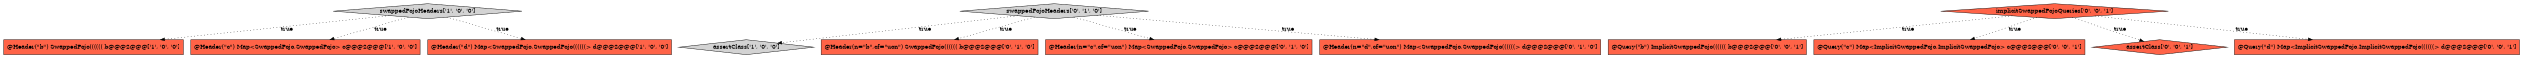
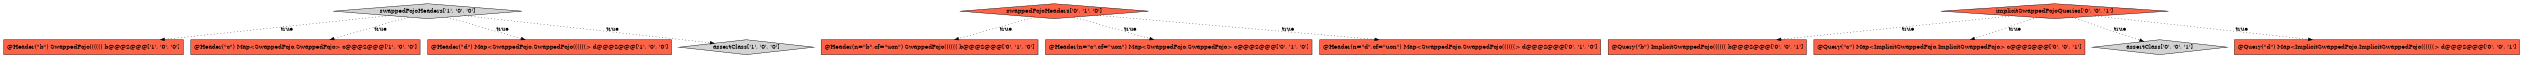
(1054, 11) -> (1054, 11)
(900, 29) -> (587, 29)
(2160, 47) -> (2160, 47)
